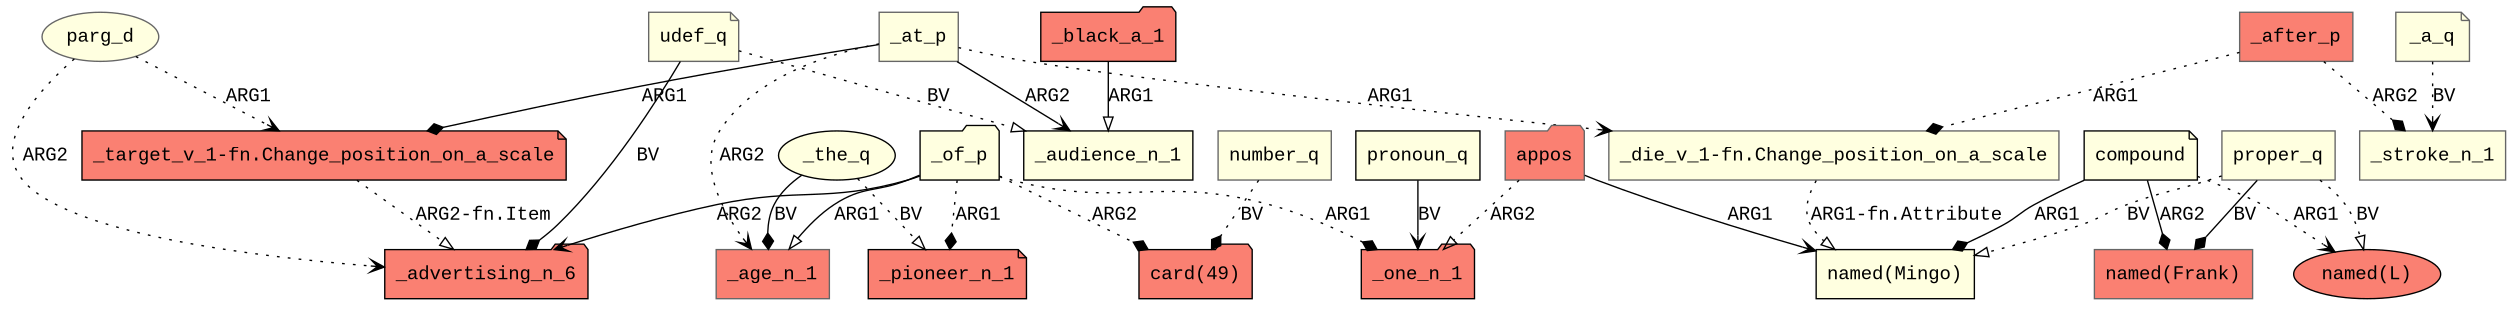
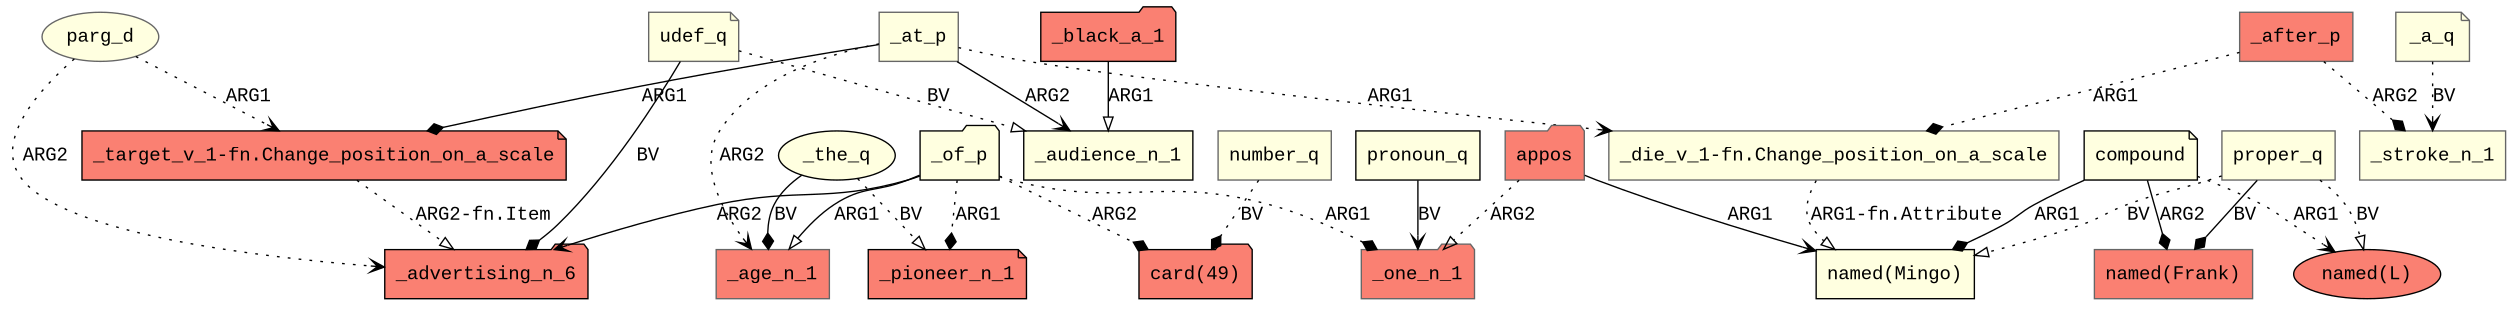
(1418, 274) -> (1418, 274)
